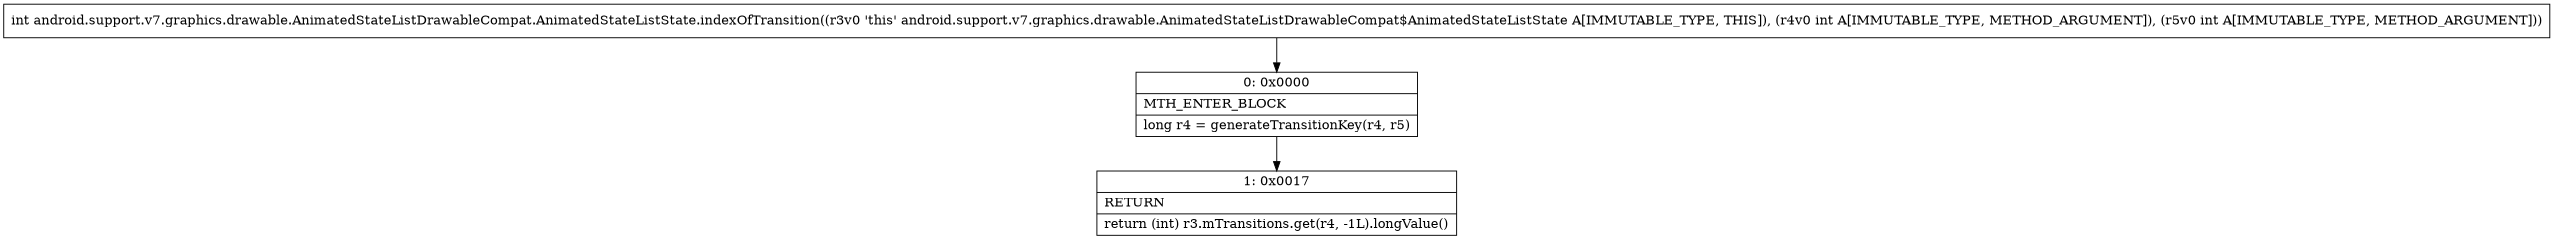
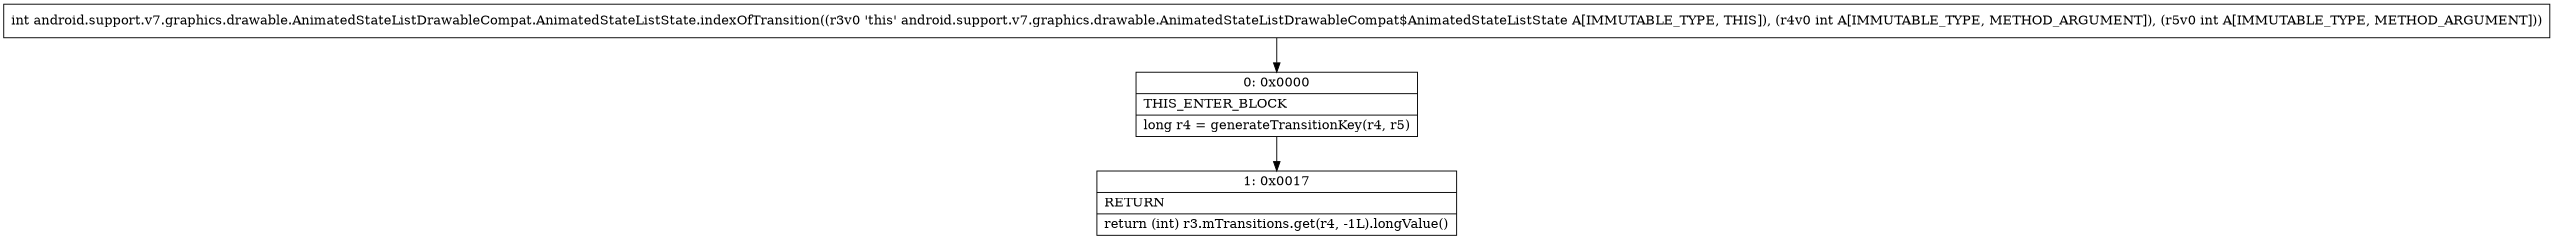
(1215, 104) -> (1215, 104)
